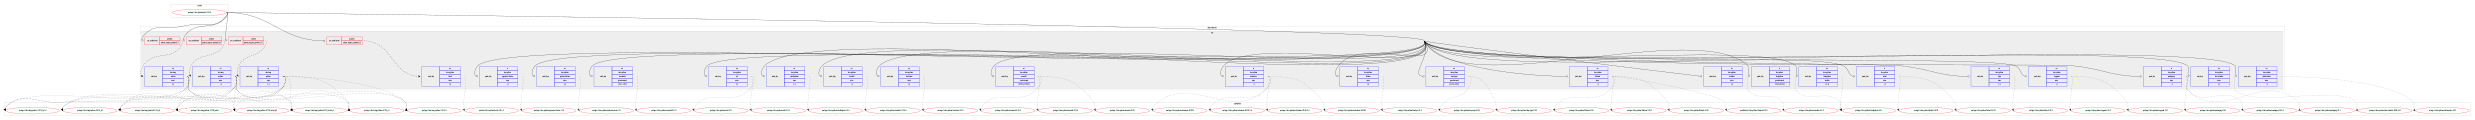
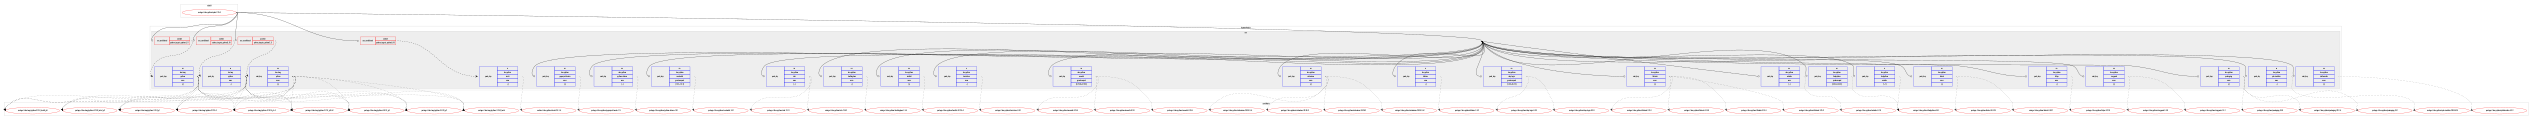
none -> (320, 111)
(1754, 111) -> (1696, 111)
